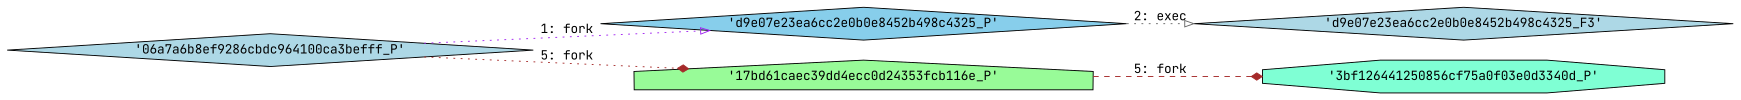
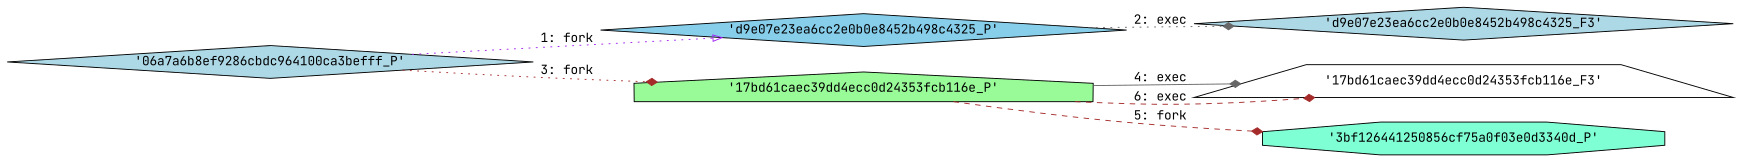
(1156, 24) -> (1156, 27)
(567, 56) -> (567, 71)
none -> (1464, 81)
